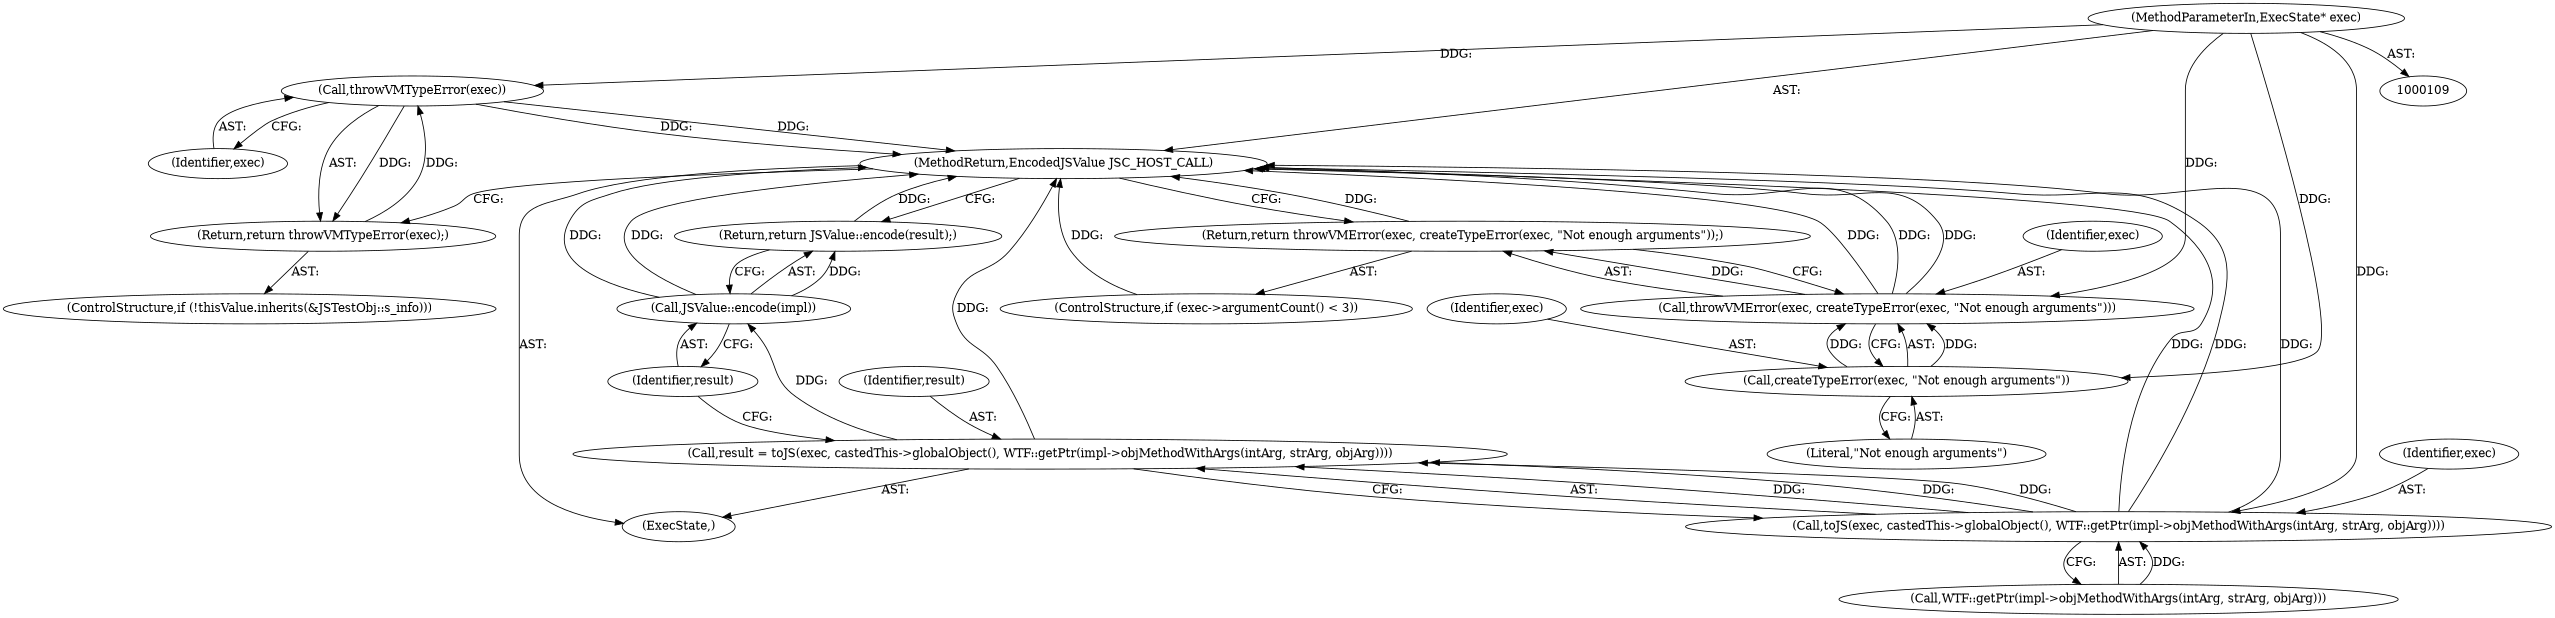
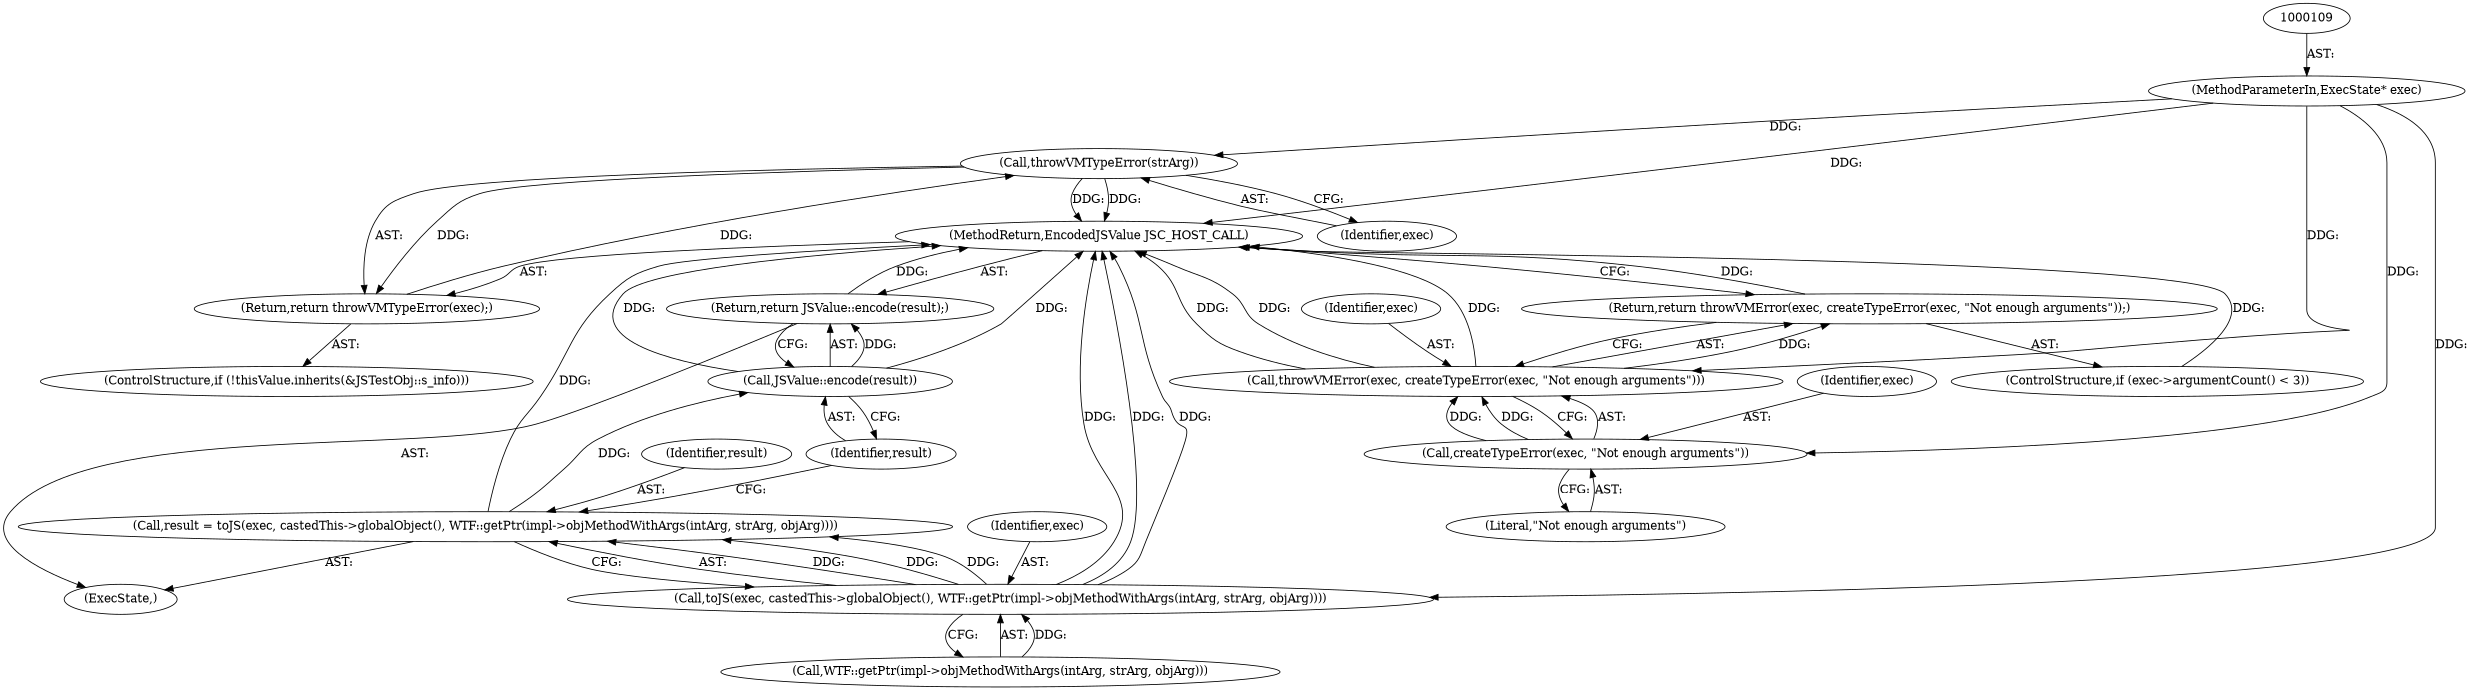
(2364, 46) -> (2307, 50)
(412, 91) -> (1099, 164)
(1789, 91) -> (1848, 164)
(490, 200) -> (536, 273)
(982, 200) -> (996, 273)
(520, 227) -> (349, 441)
(734, 309) -> (830, 381)
